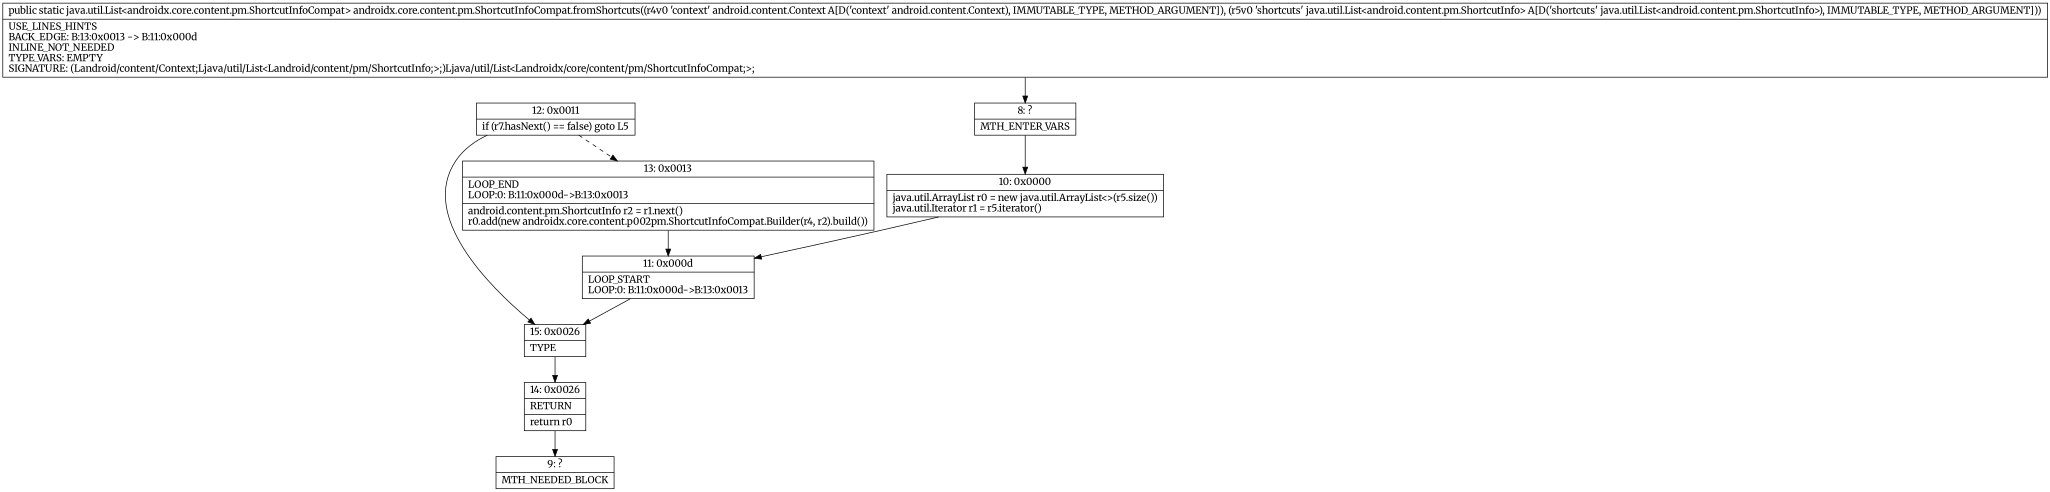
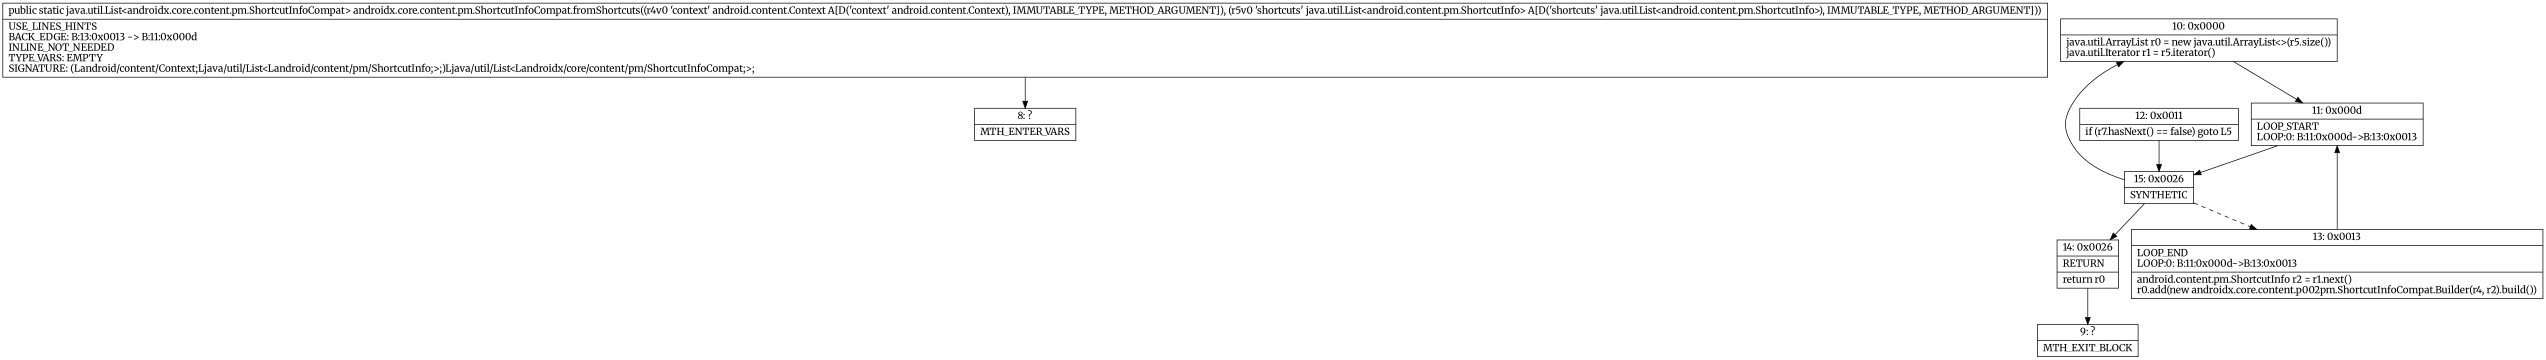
(595, 146) -> (2222, 215)
(1025, 151) -> (2066, 126)
(543, 348) -> (2159, 195)
(555, 480) -> (2088, 348)
